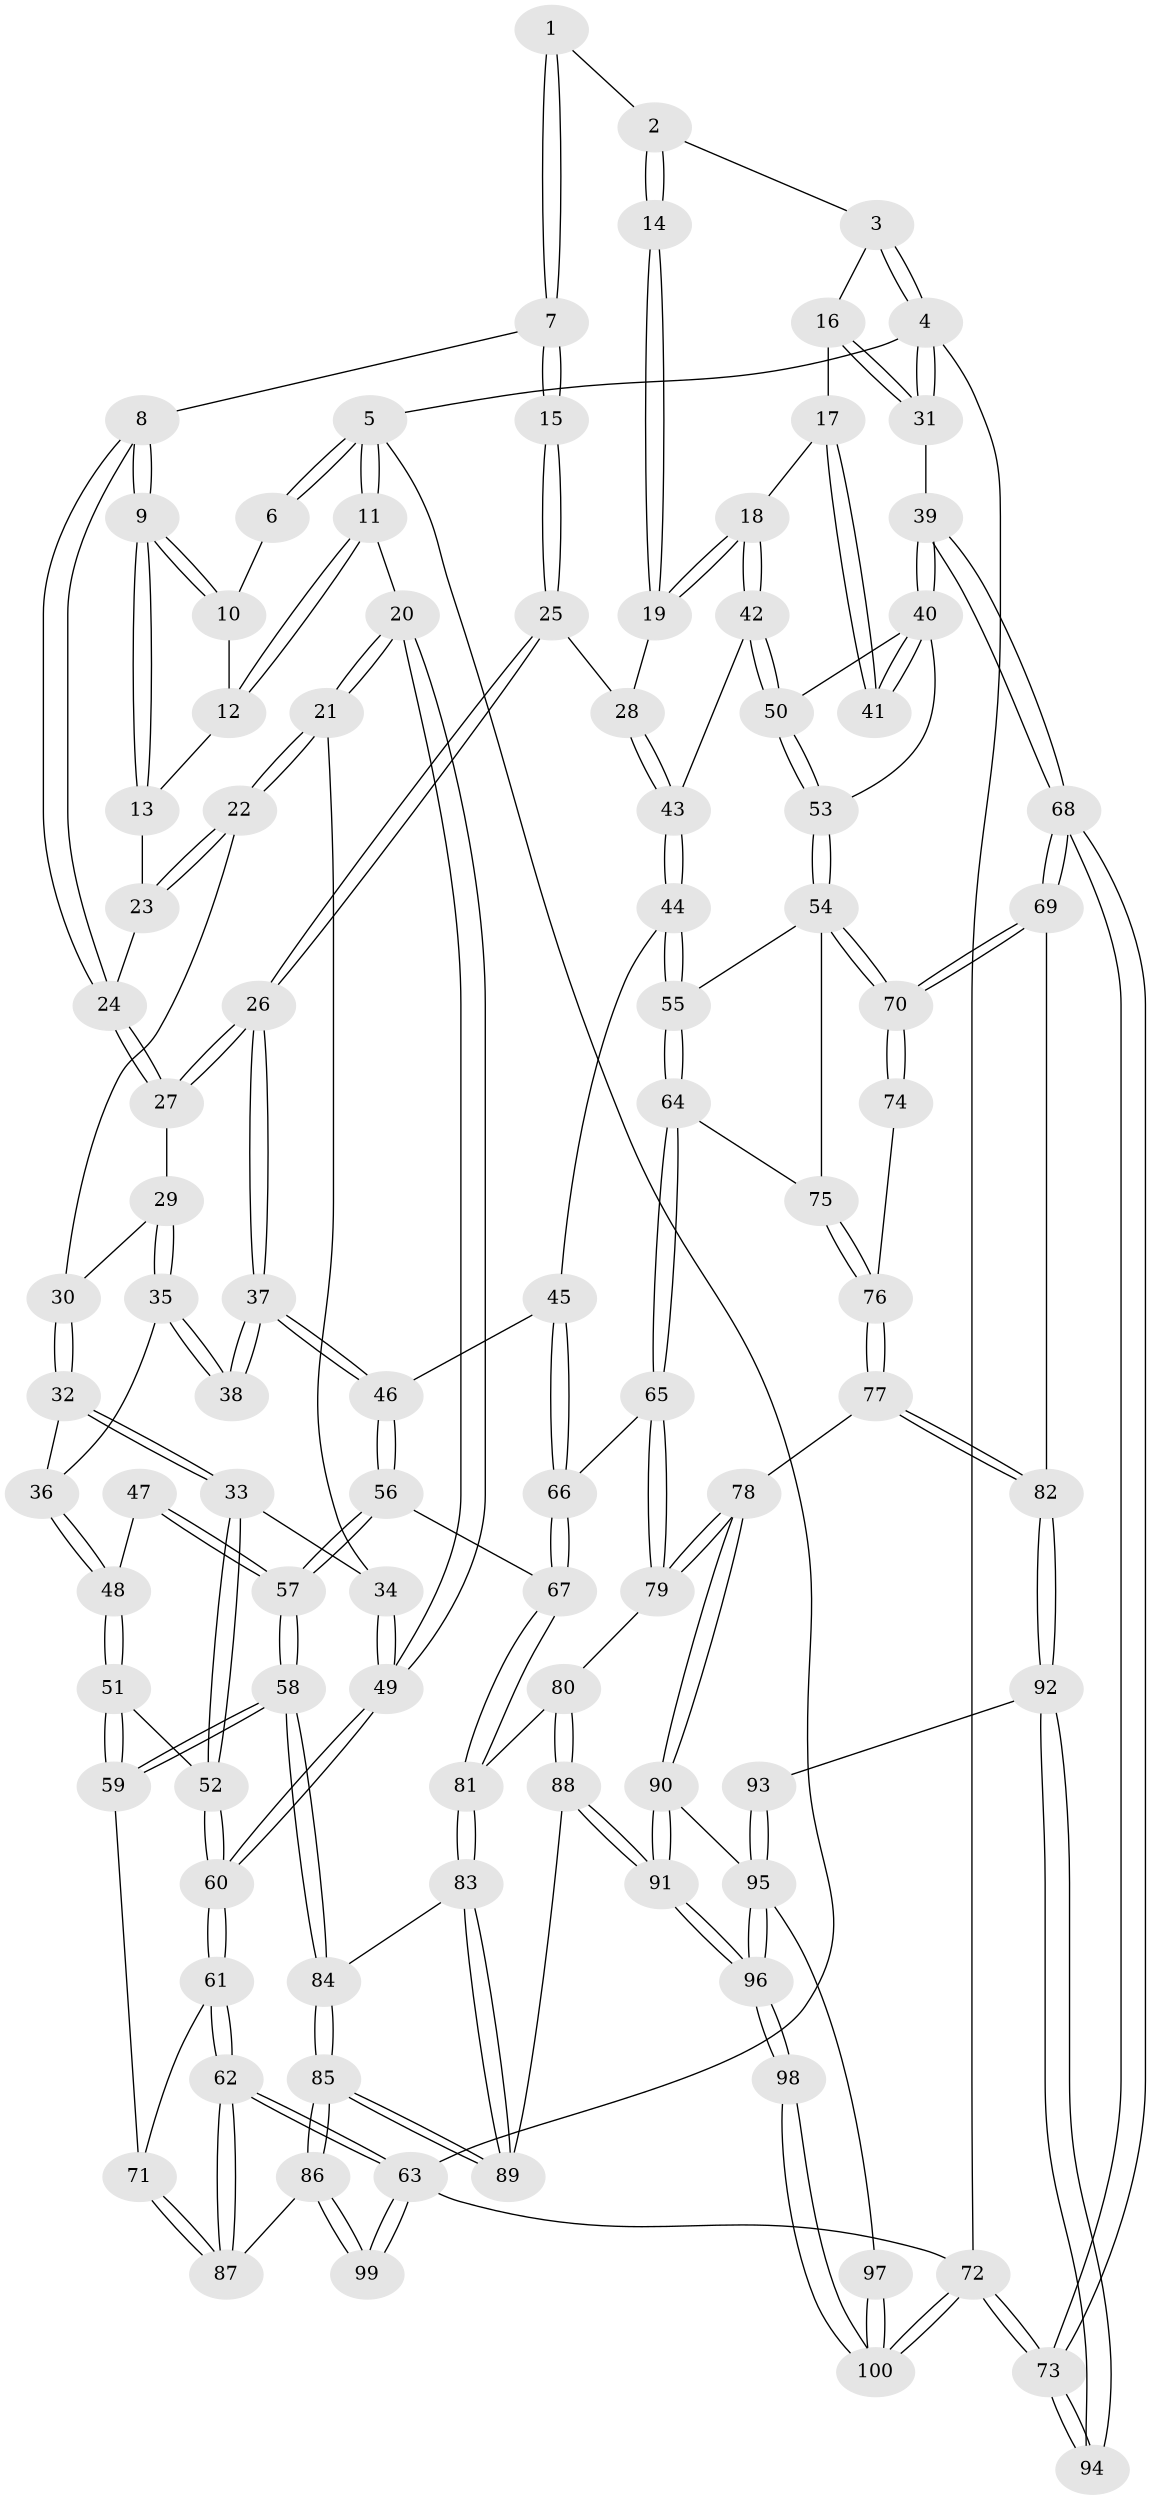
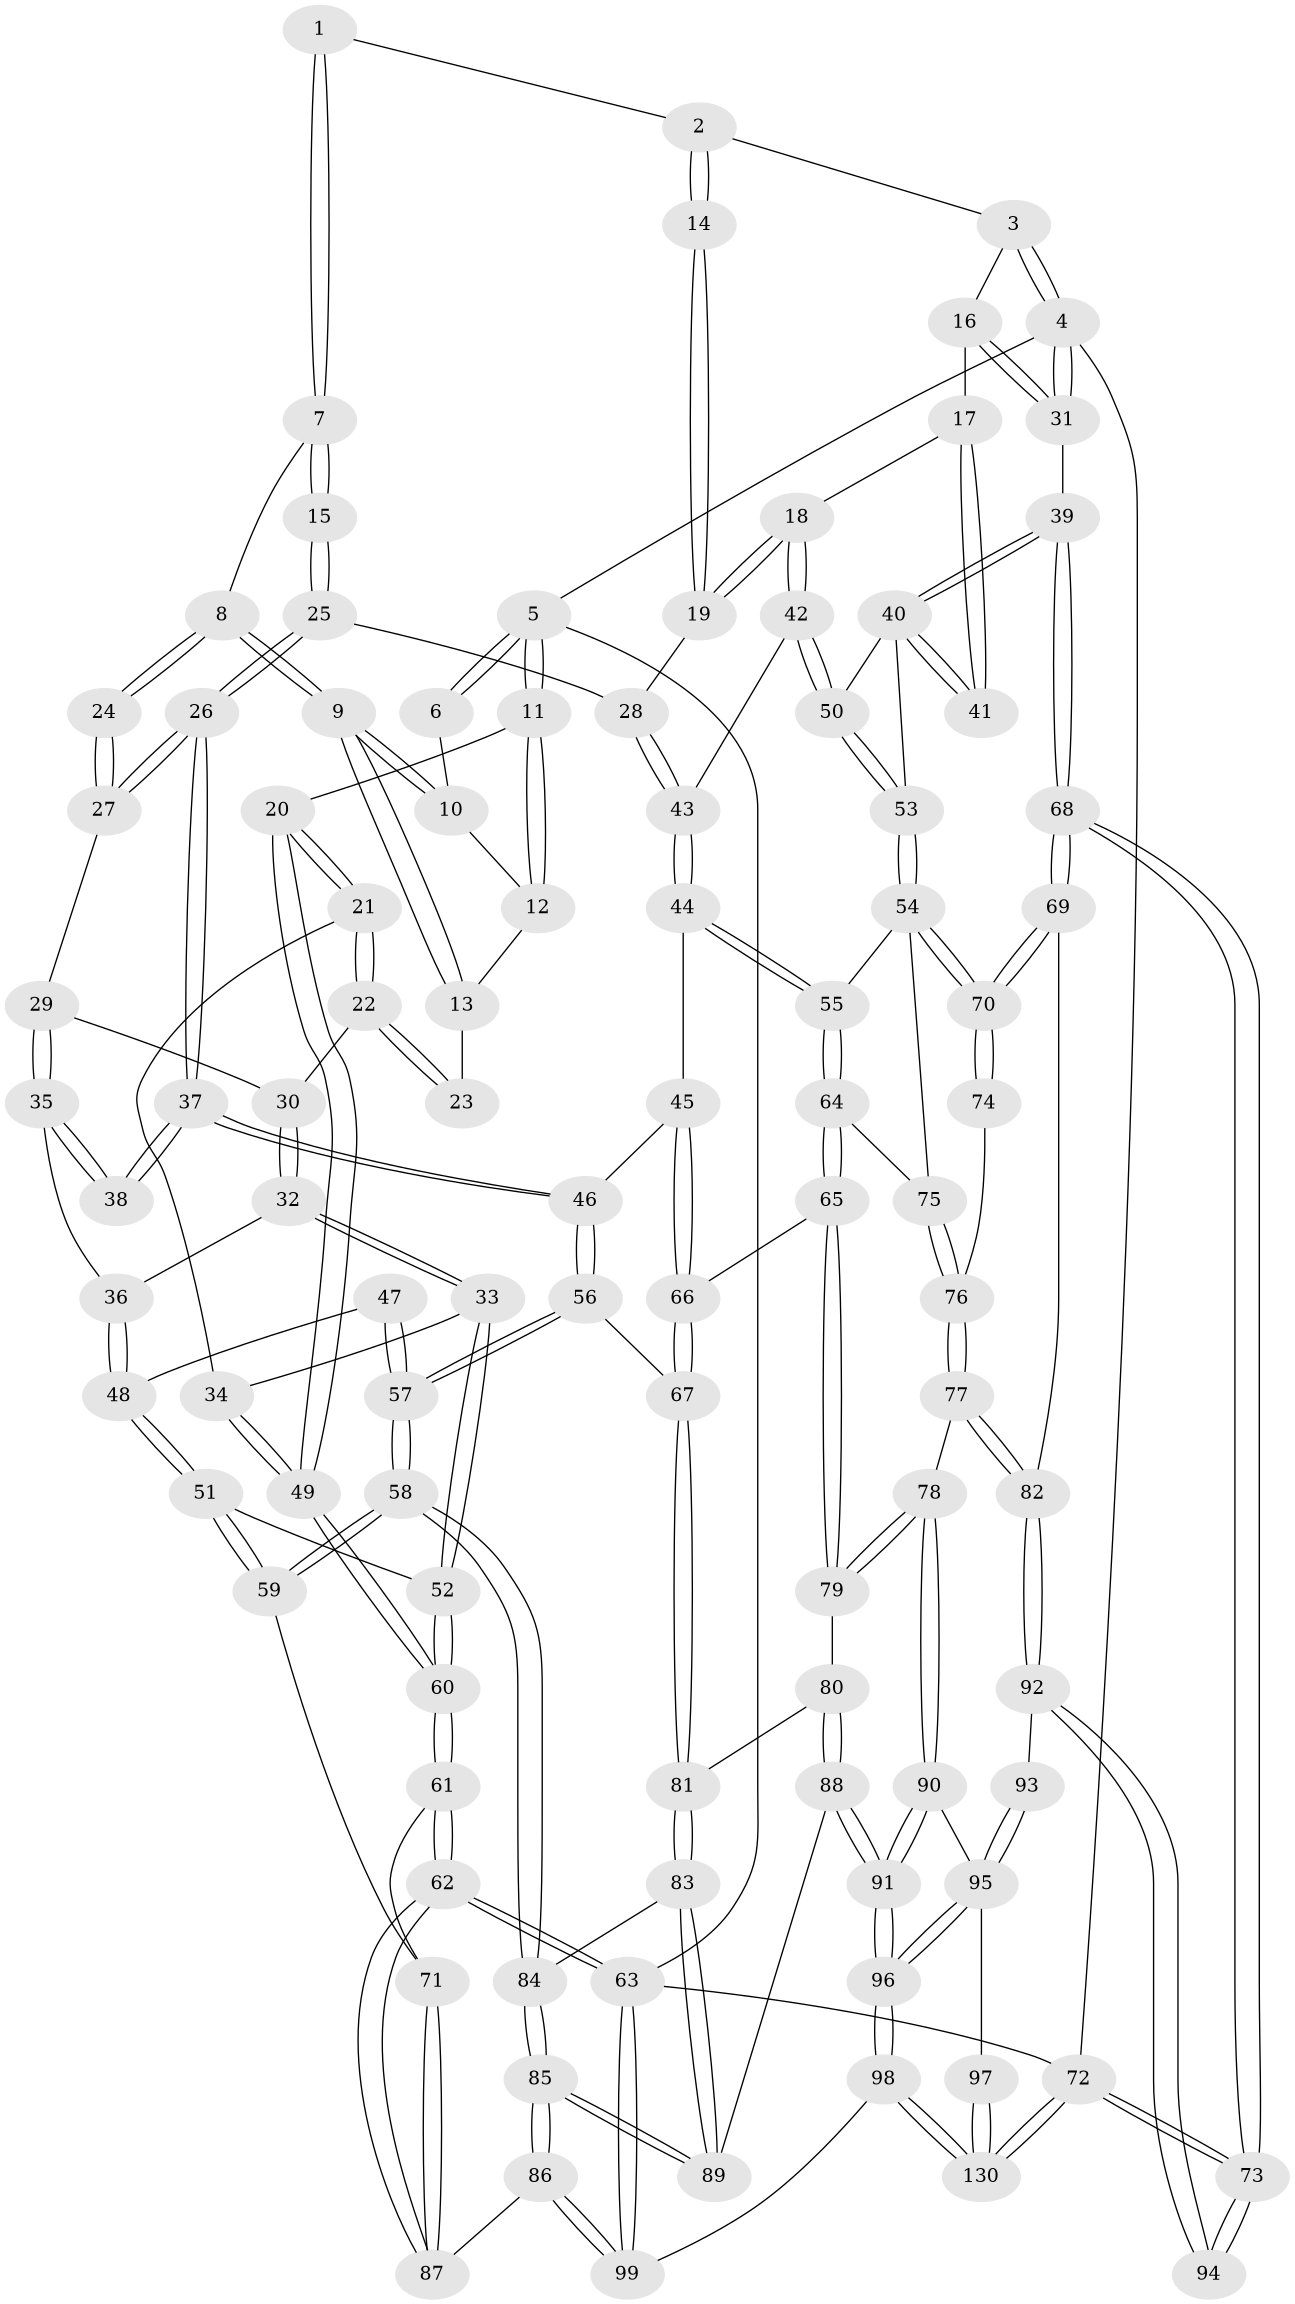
(126, 957) -> none
none -> (772, 2194)
(876, 2372) -> (981, 2177)
